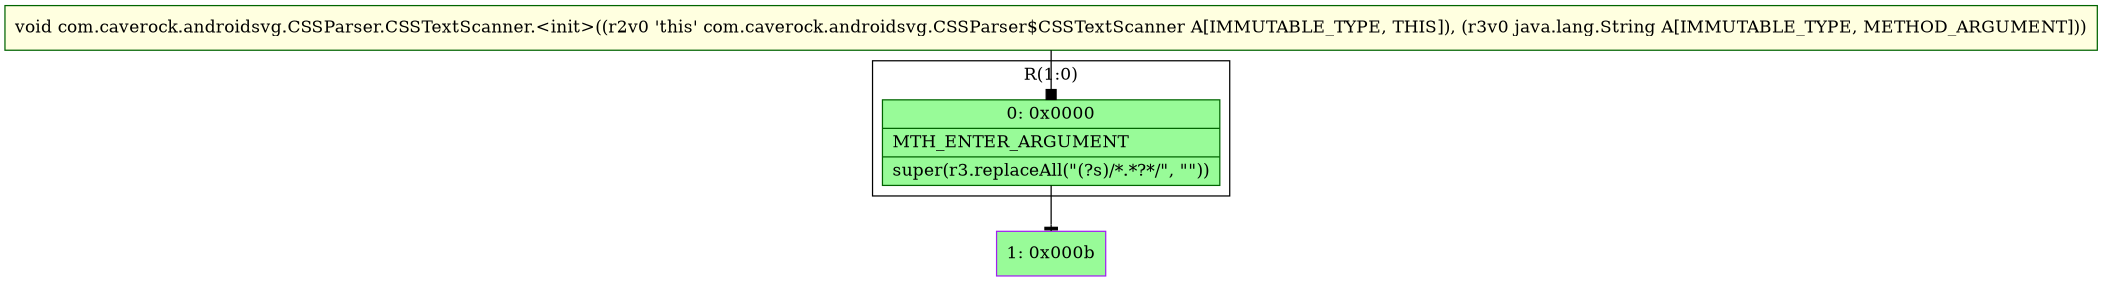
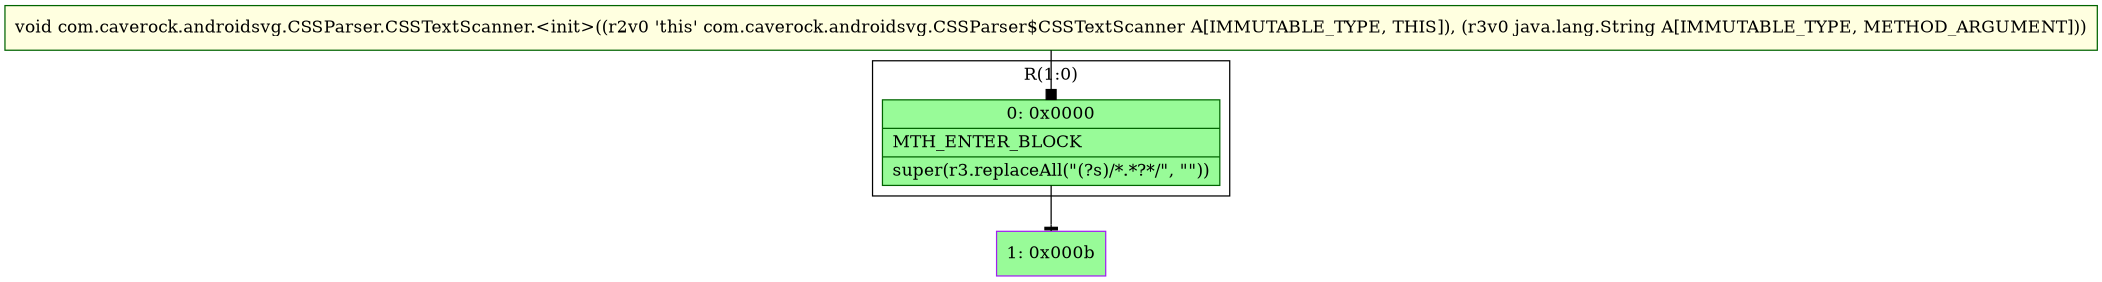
(1011, 142) -> (988, 142)
